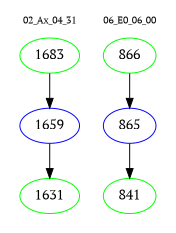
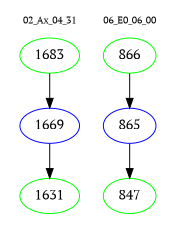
(50, 126) -> (50, 126)
(130, 196) -> (130, 196)
